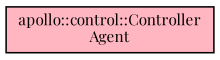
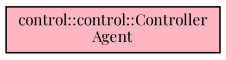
(110, 30) -> (113, 30)
